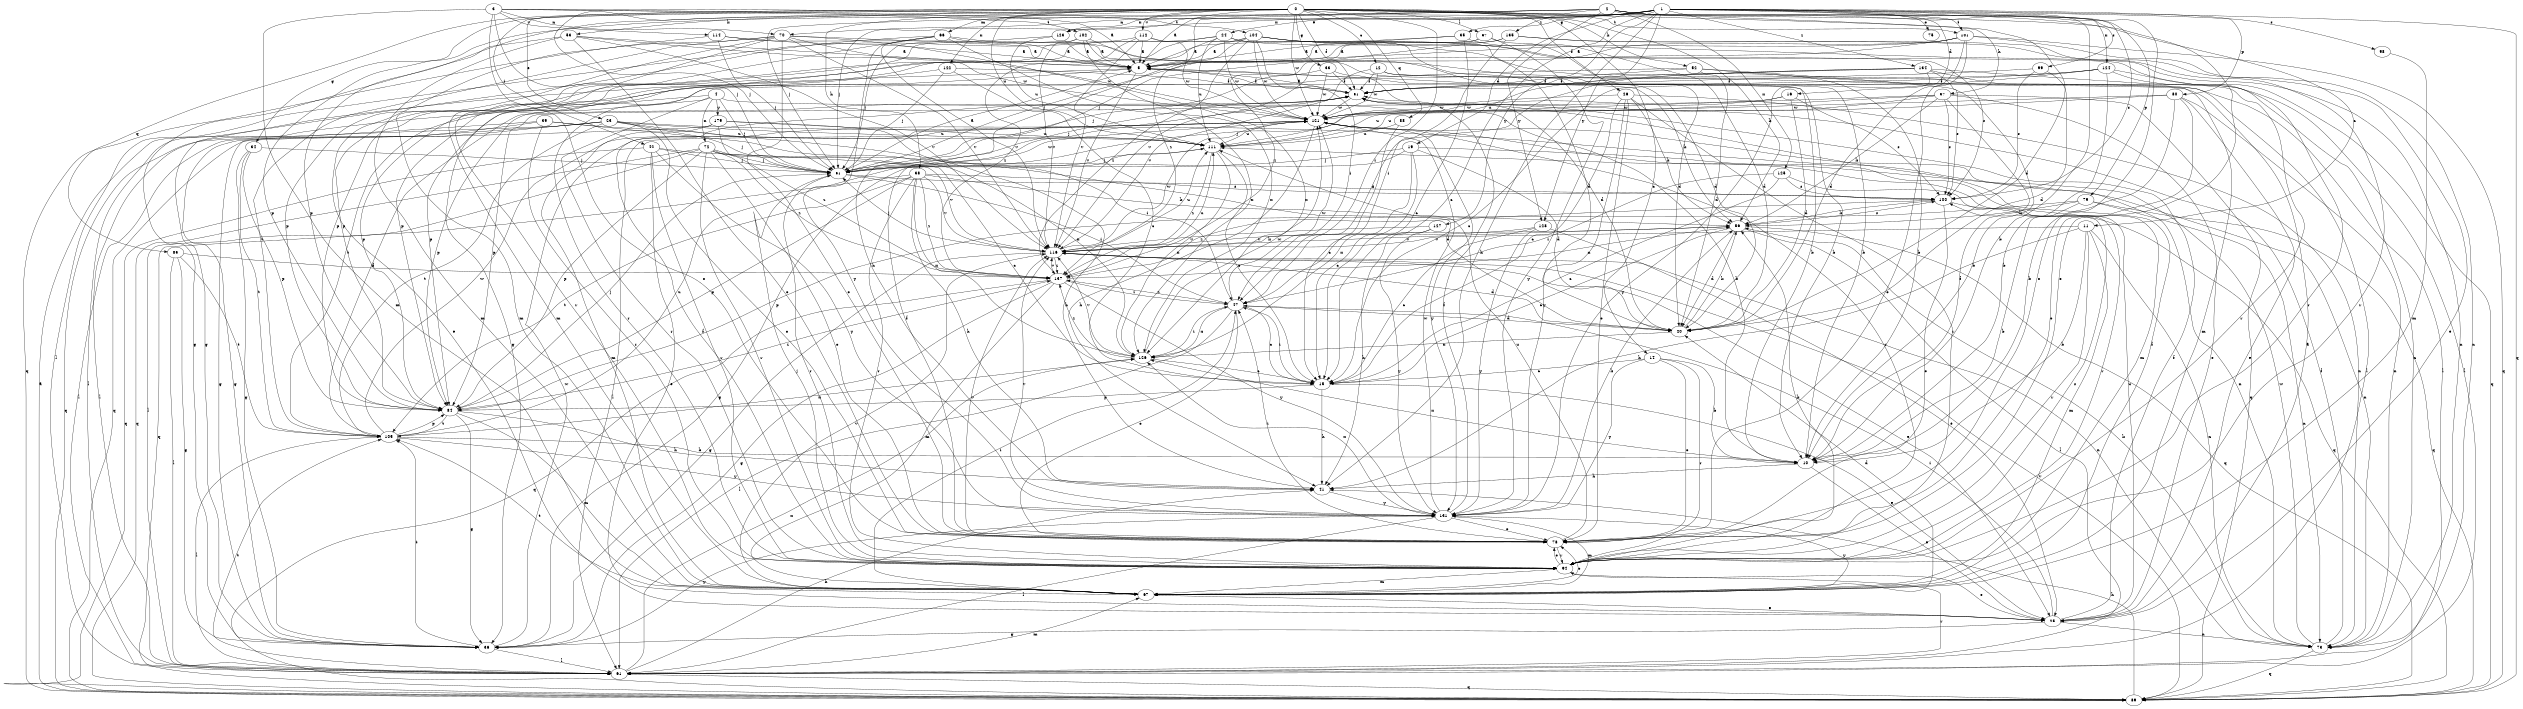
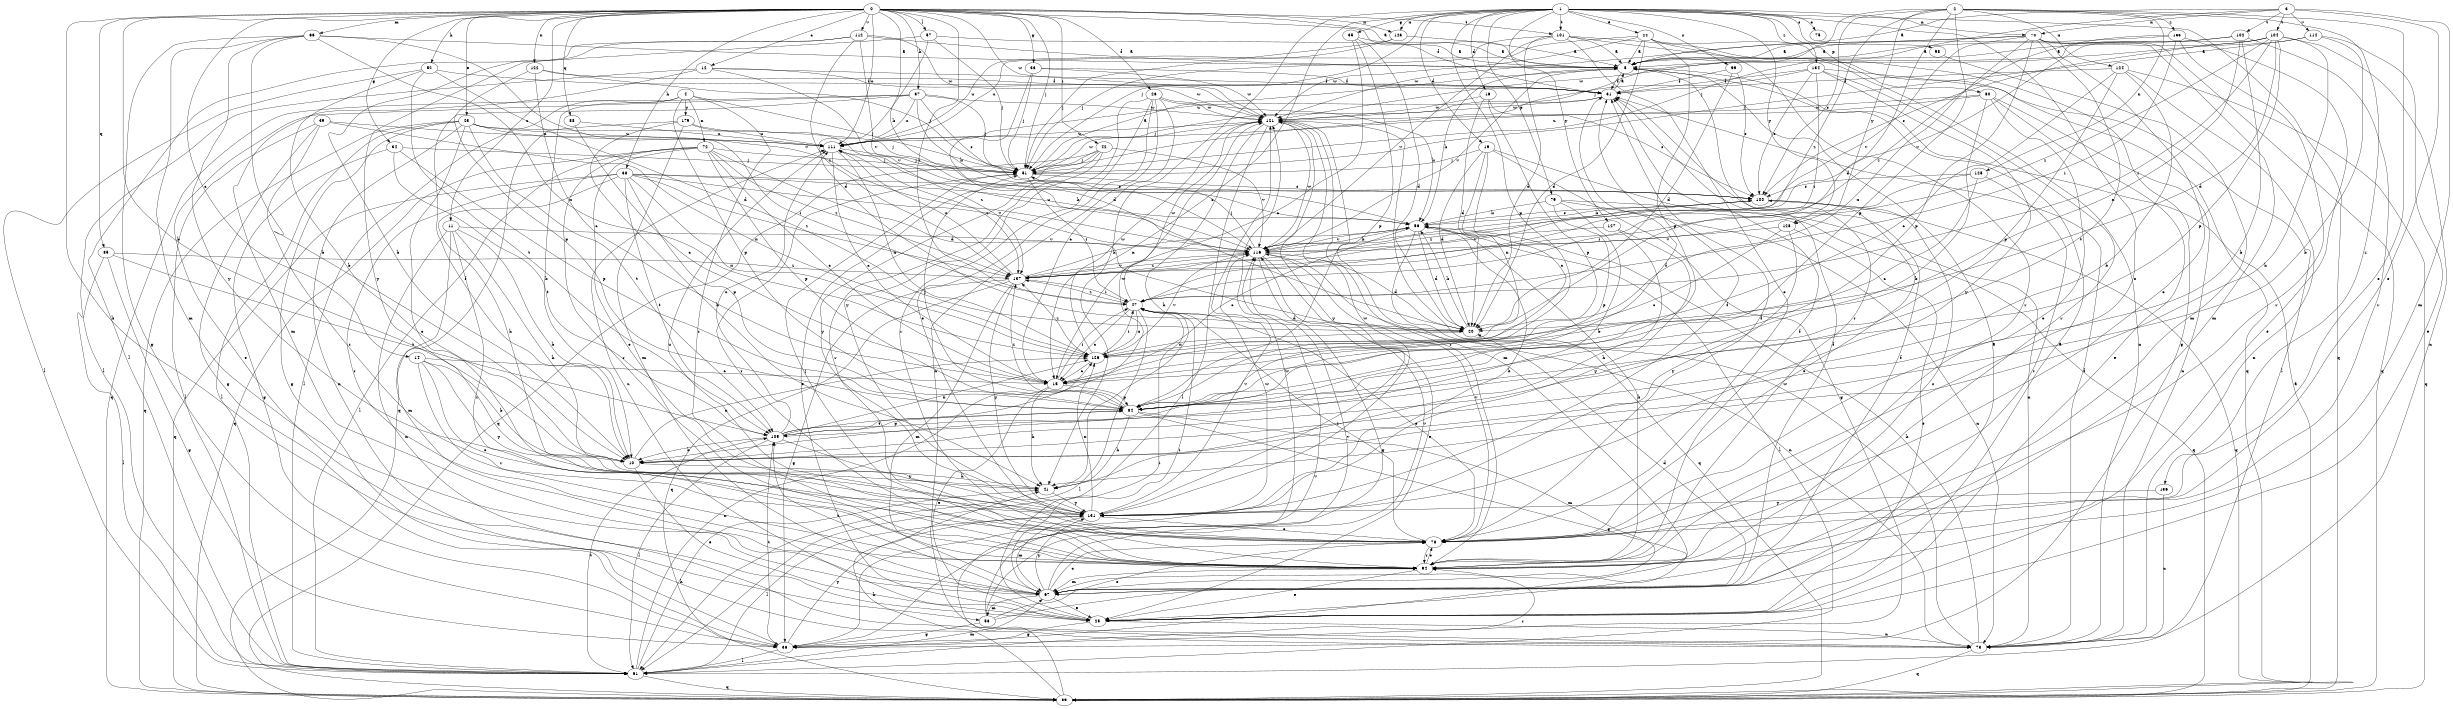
(592, 455) -> (1012, 599)
none -> (2164, 490)
